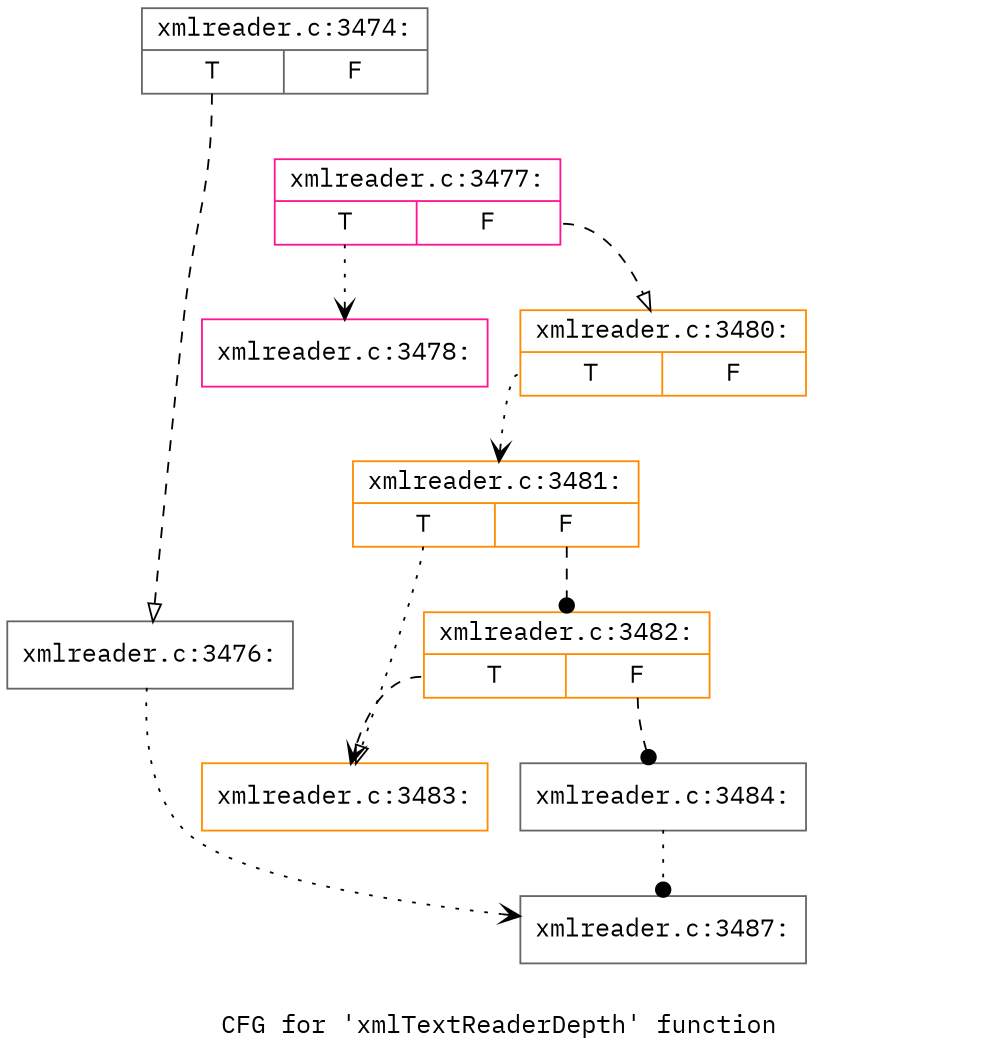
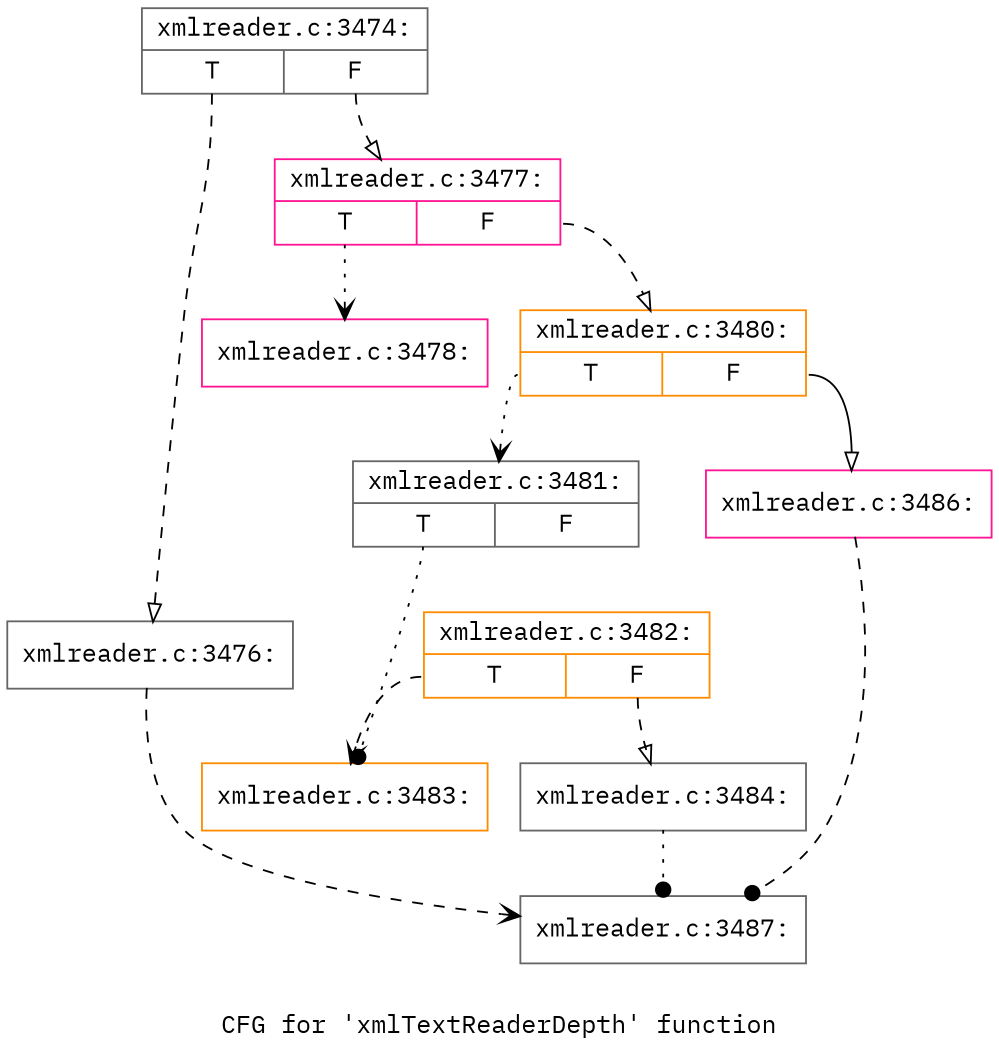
none -> (360, 120)
(496, 504) -> (496, 504)
none -> (849, 504)
(567, 572) -> none
(395, 649) -> (395, 649)
(640, 724) -> (640, 724)
(265, 870) -> (265, 870)
